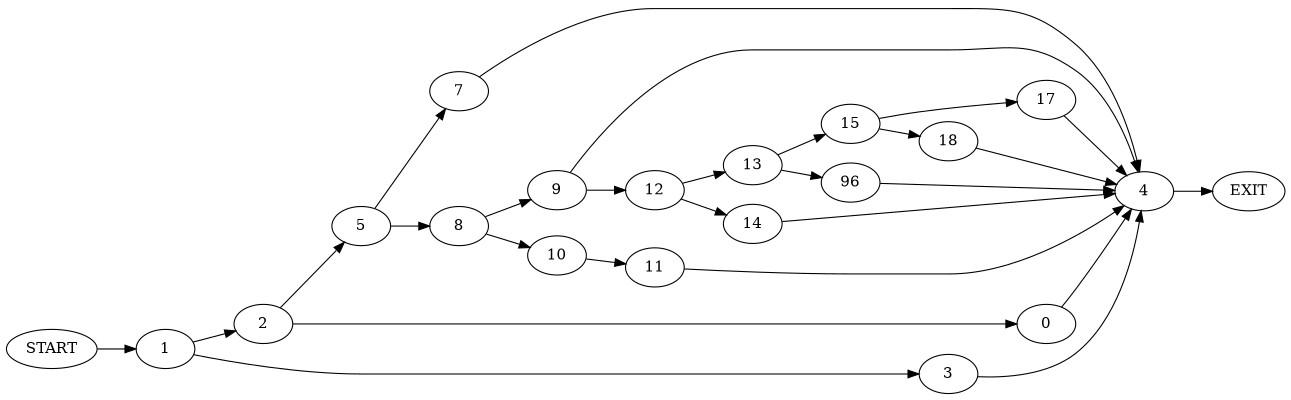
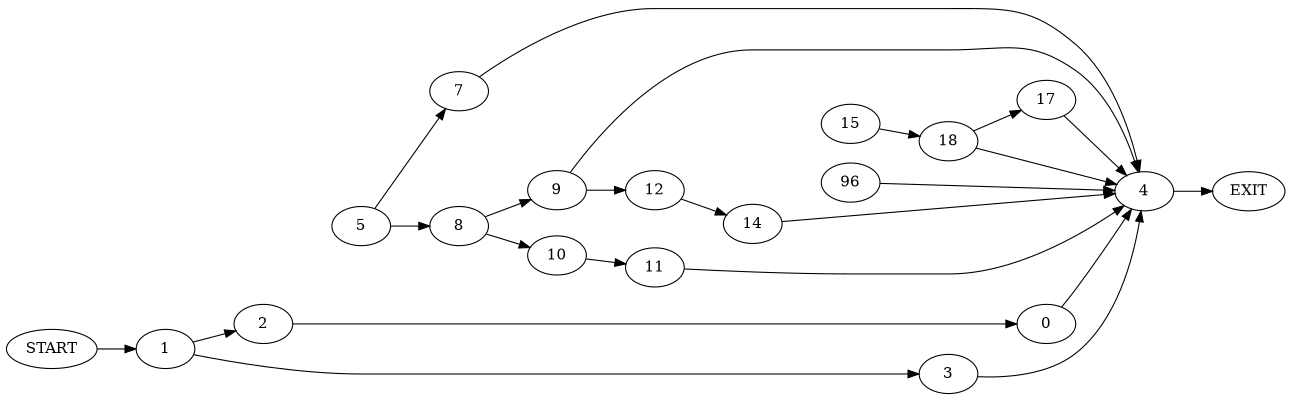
(943, 109) -> (992, 123)
(753, 165) -> none
(308, 279) -> none
